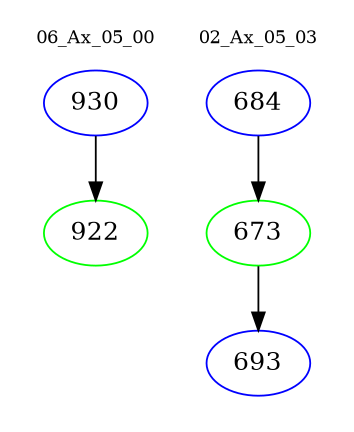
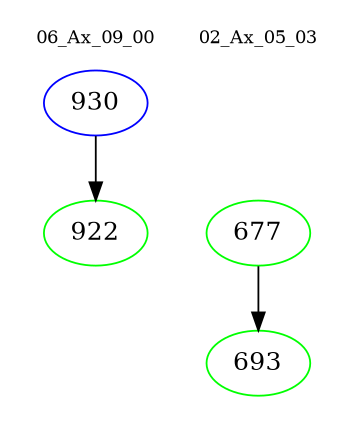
(96, 39) -> (96, 39)
(258, 103) -> none
(258, 233) -> (258, 233)
(258, 363) -> (258, 363)
